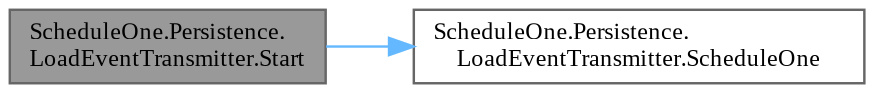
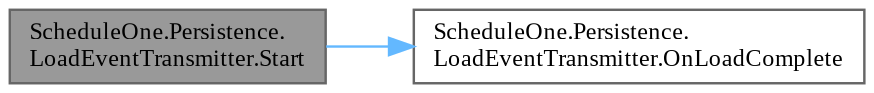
(639, 47) -> (639, 47)
